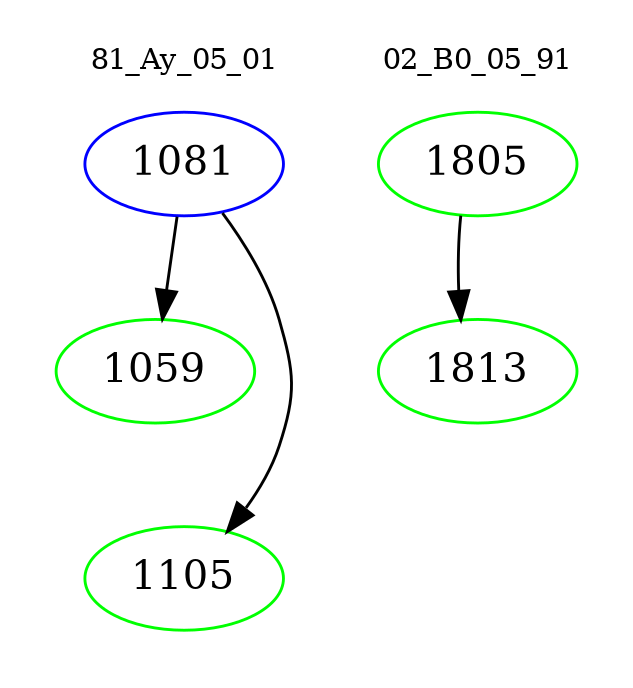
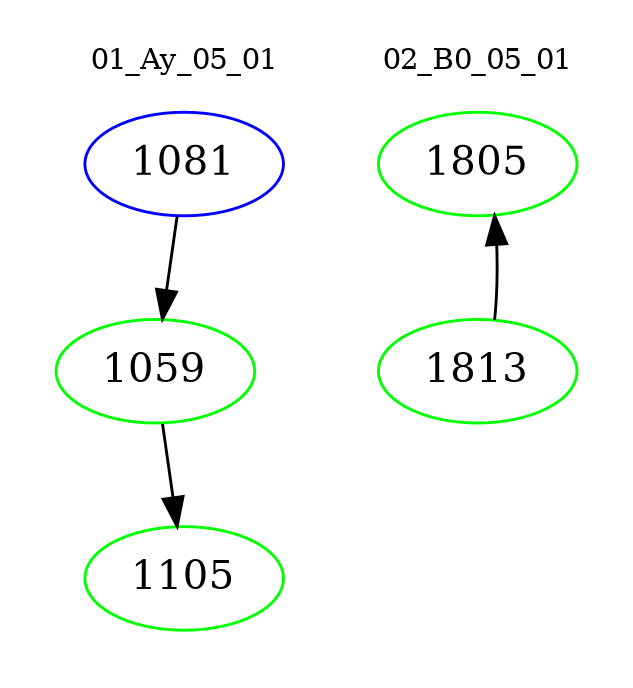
(184, 62) -> (184, 62)
(478, 62) -> (478, 62)
(458, 253) -> (497, 283)
(289, 358) -> (168, 461)
